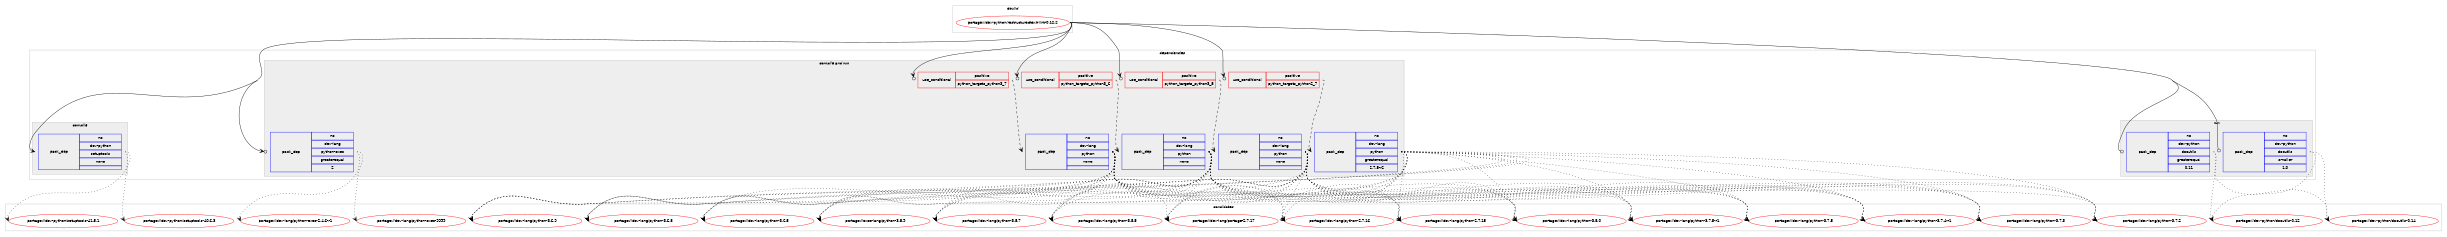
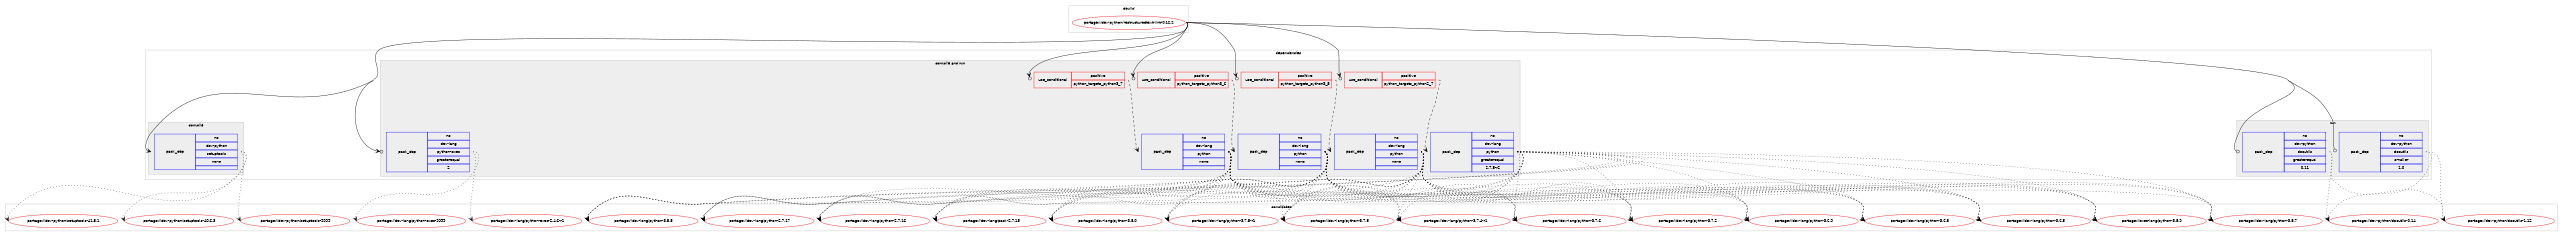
none -> (295, 221)
(1224, 221) -> (759, 221)
(1456, 221) -> (992, 221)
(2036, 221) -> (1572, 221)
(2268, 221) -> (2500, 221)
